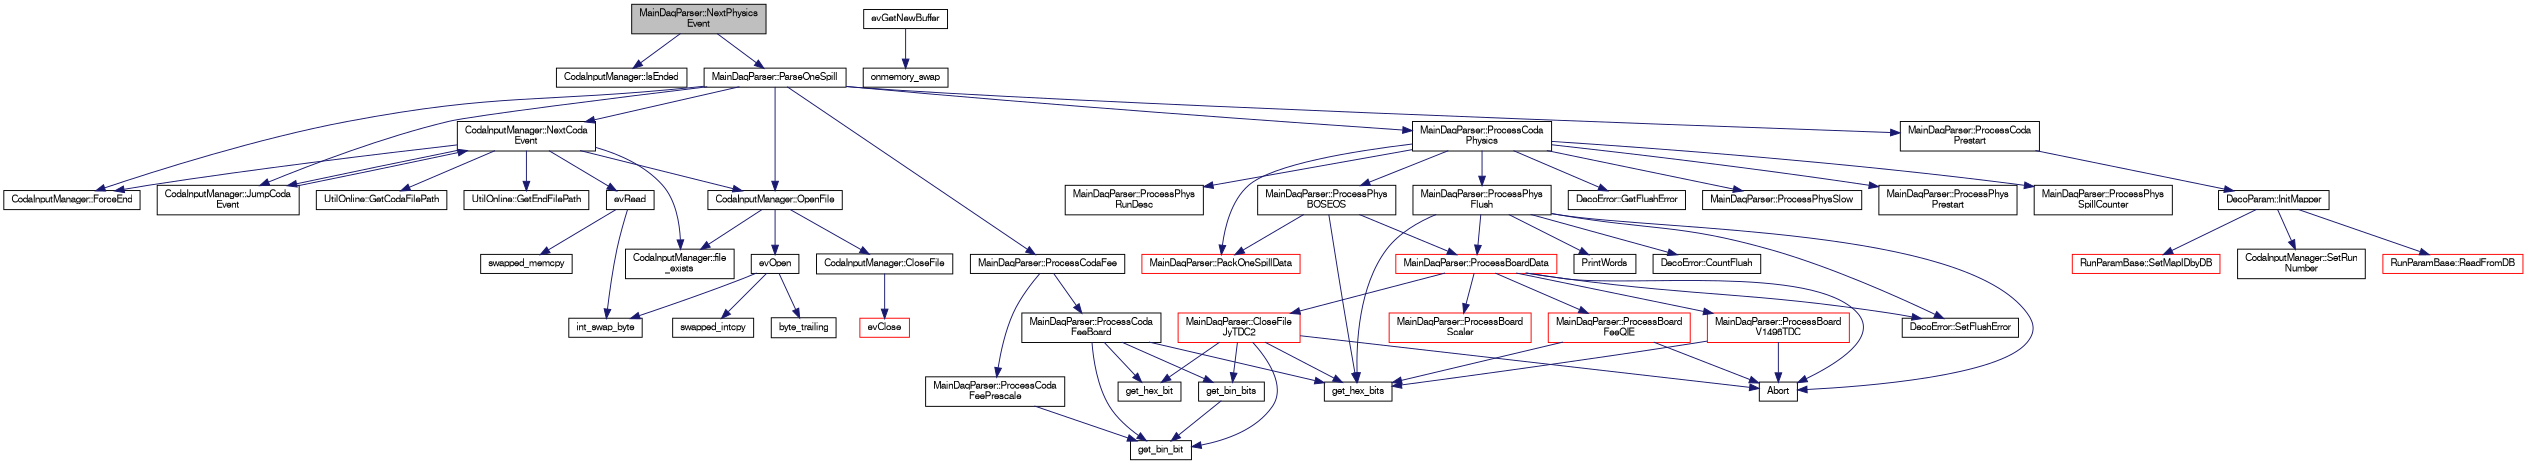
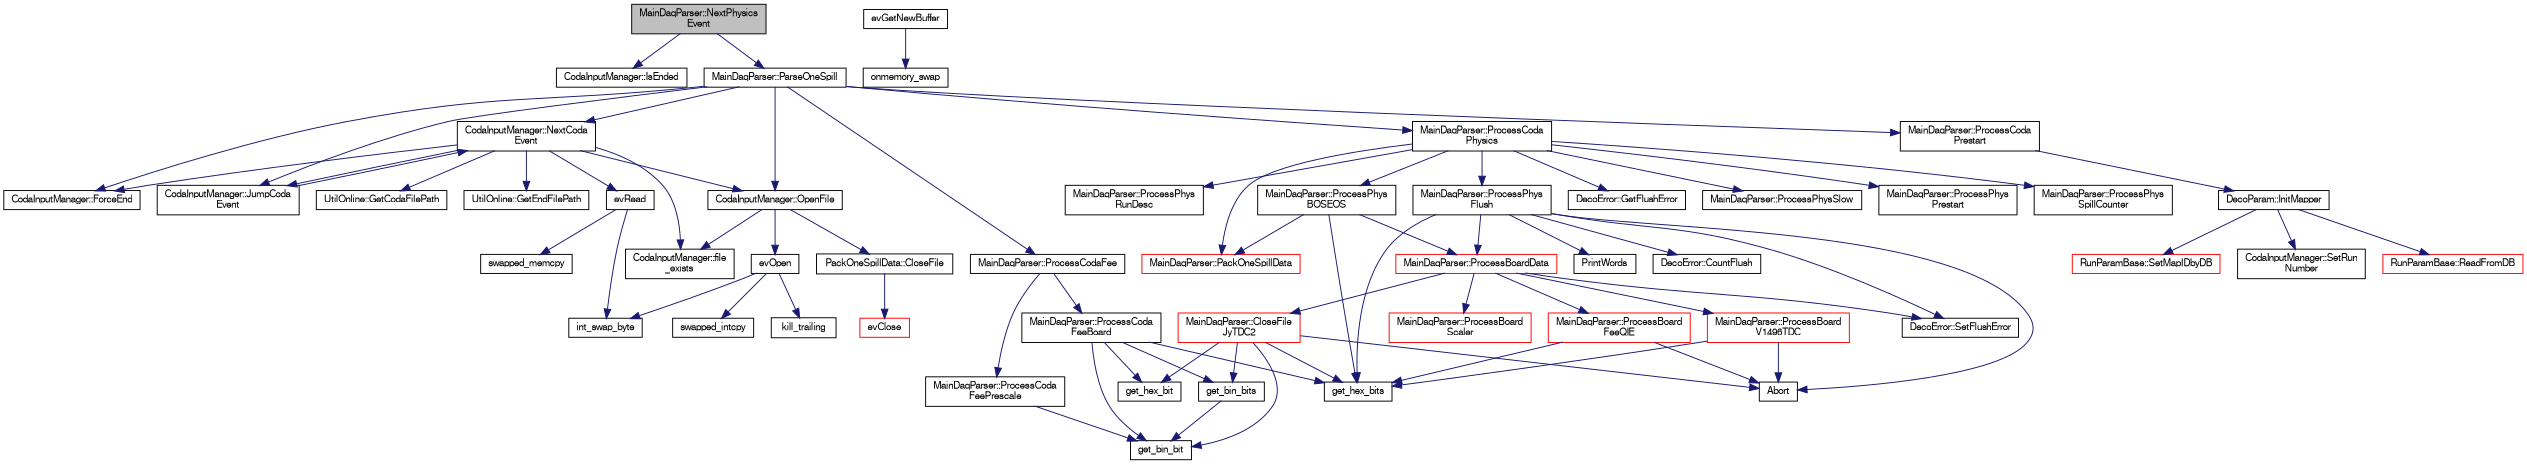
(885, 264) -> (885, 264)
(1743, 282) -> none
(804, 328) -> (804, 328)
